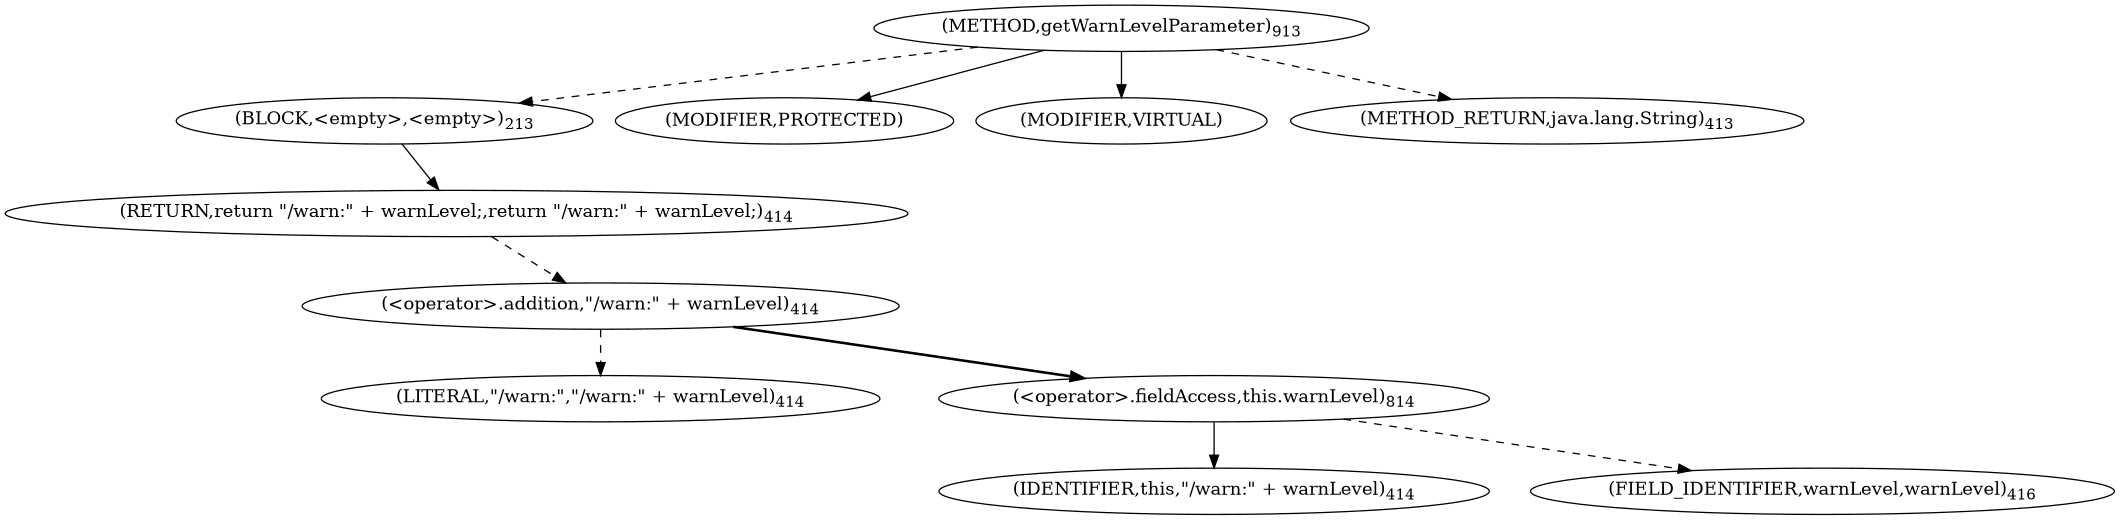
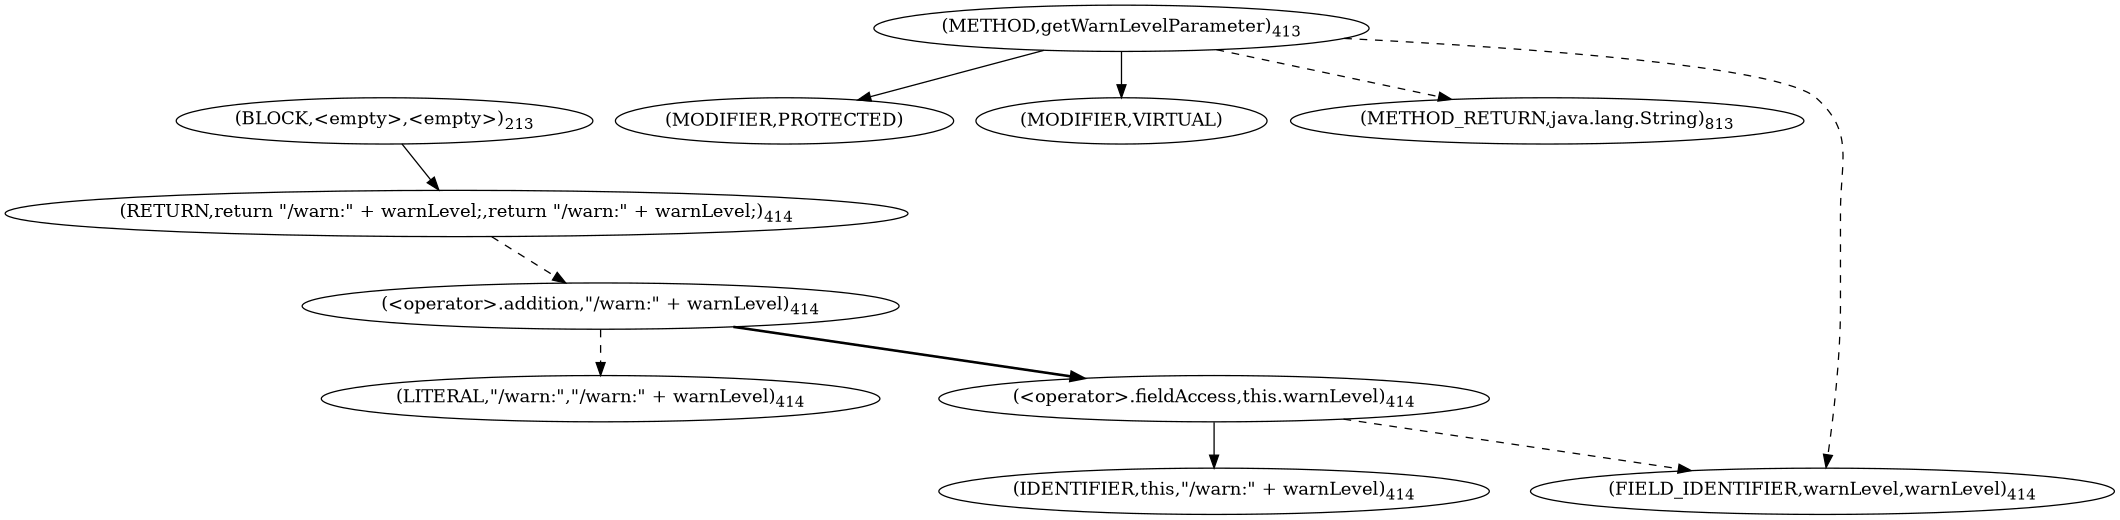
(1287, 26) -> (1287, 26)
(755, 74) -> (1764, 79)
(1720, 119) -> (1720, 119)
(1401, 397) -> (1401, 397)
(2022, 489) -> (2022, 489)
